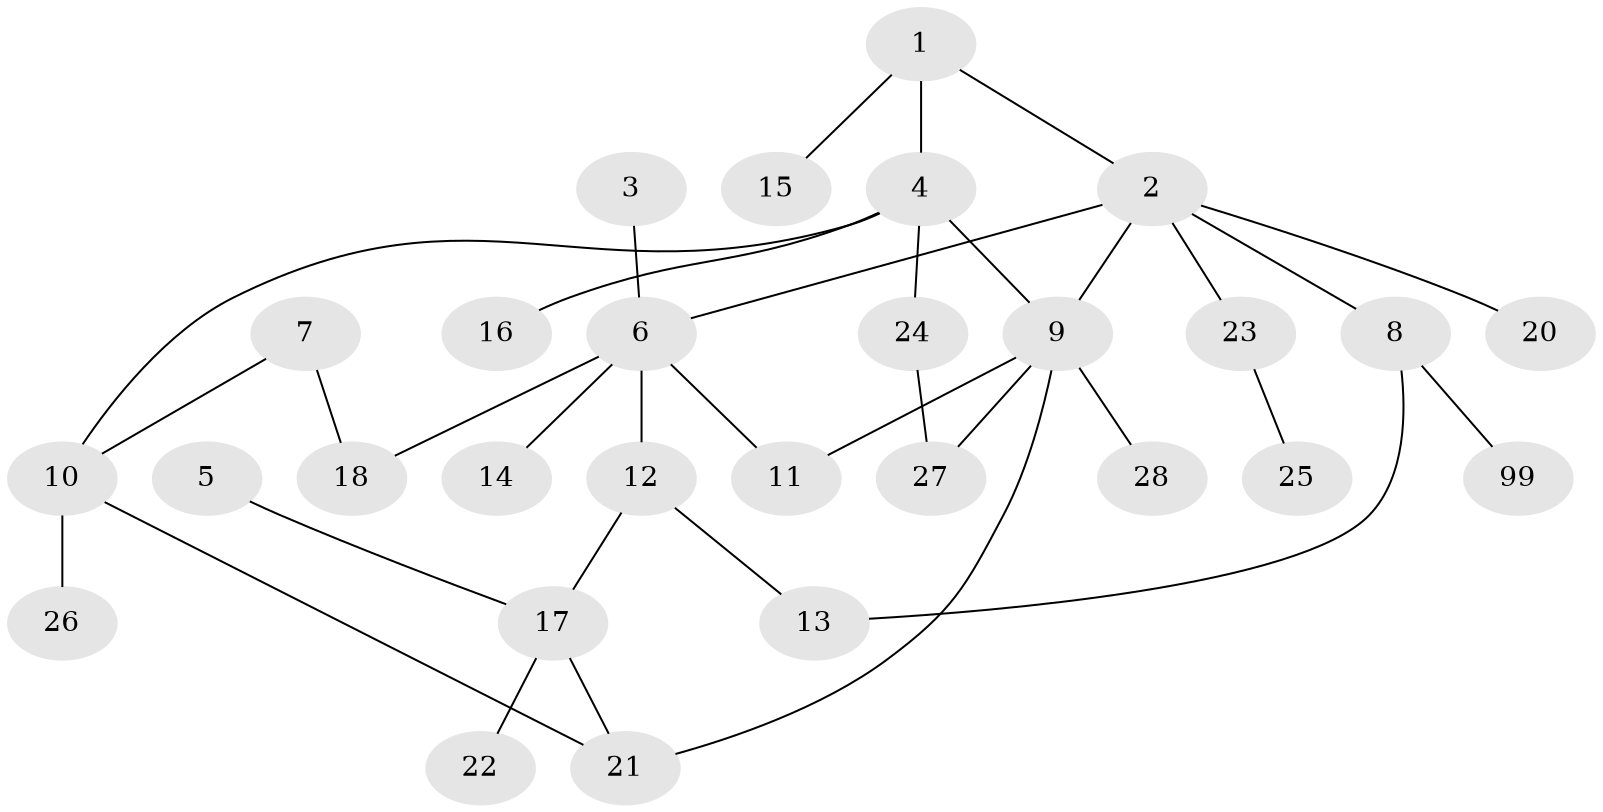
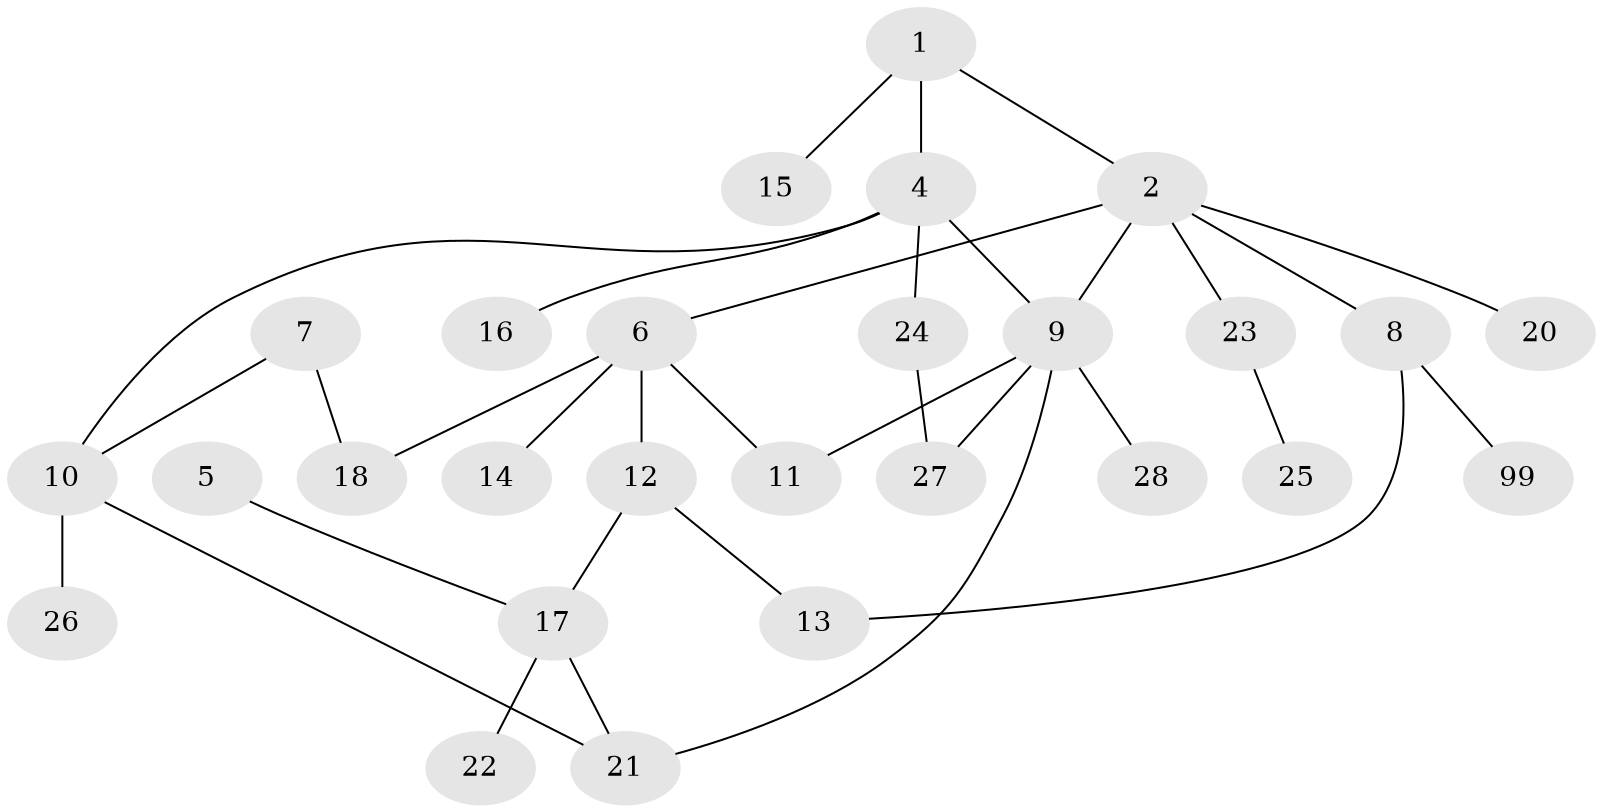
(631, 189) -> none
